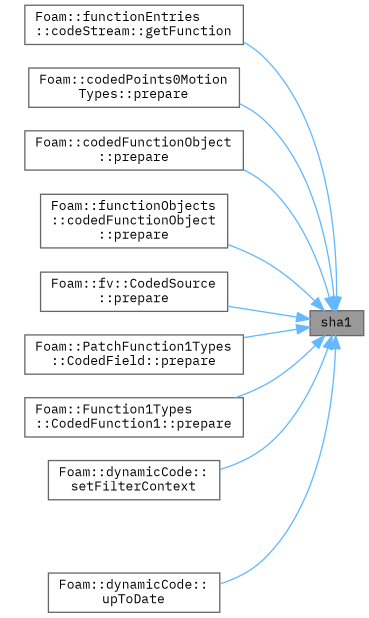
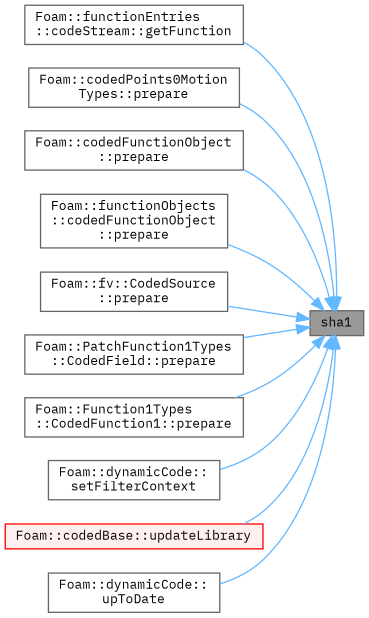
none -> (134, 536)
